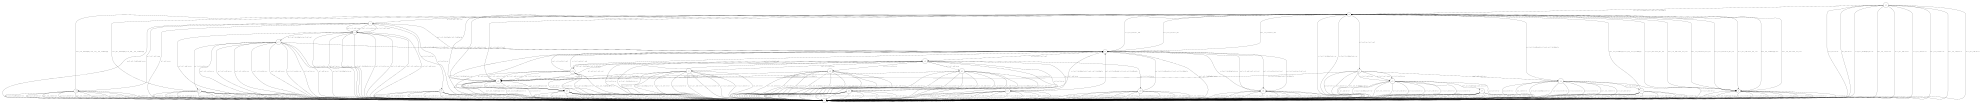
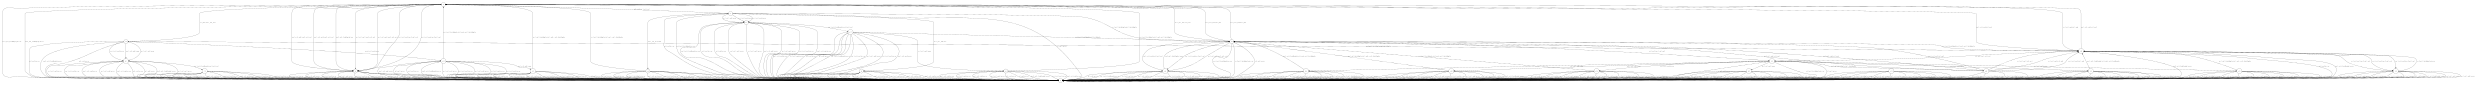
(1618, 10) -> none
(665, 76) -> (1698, 43)
